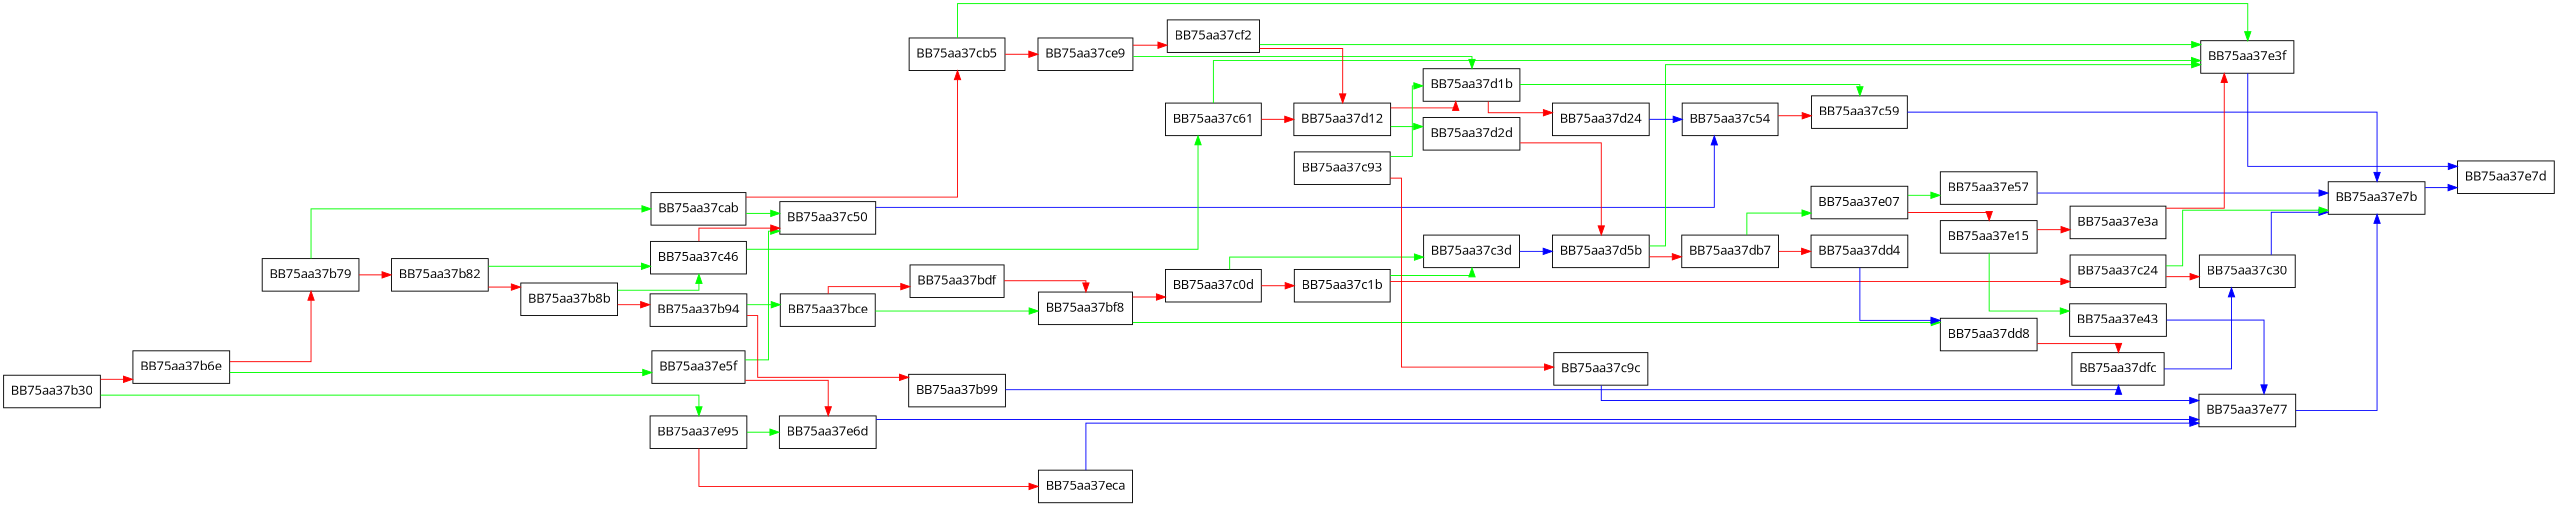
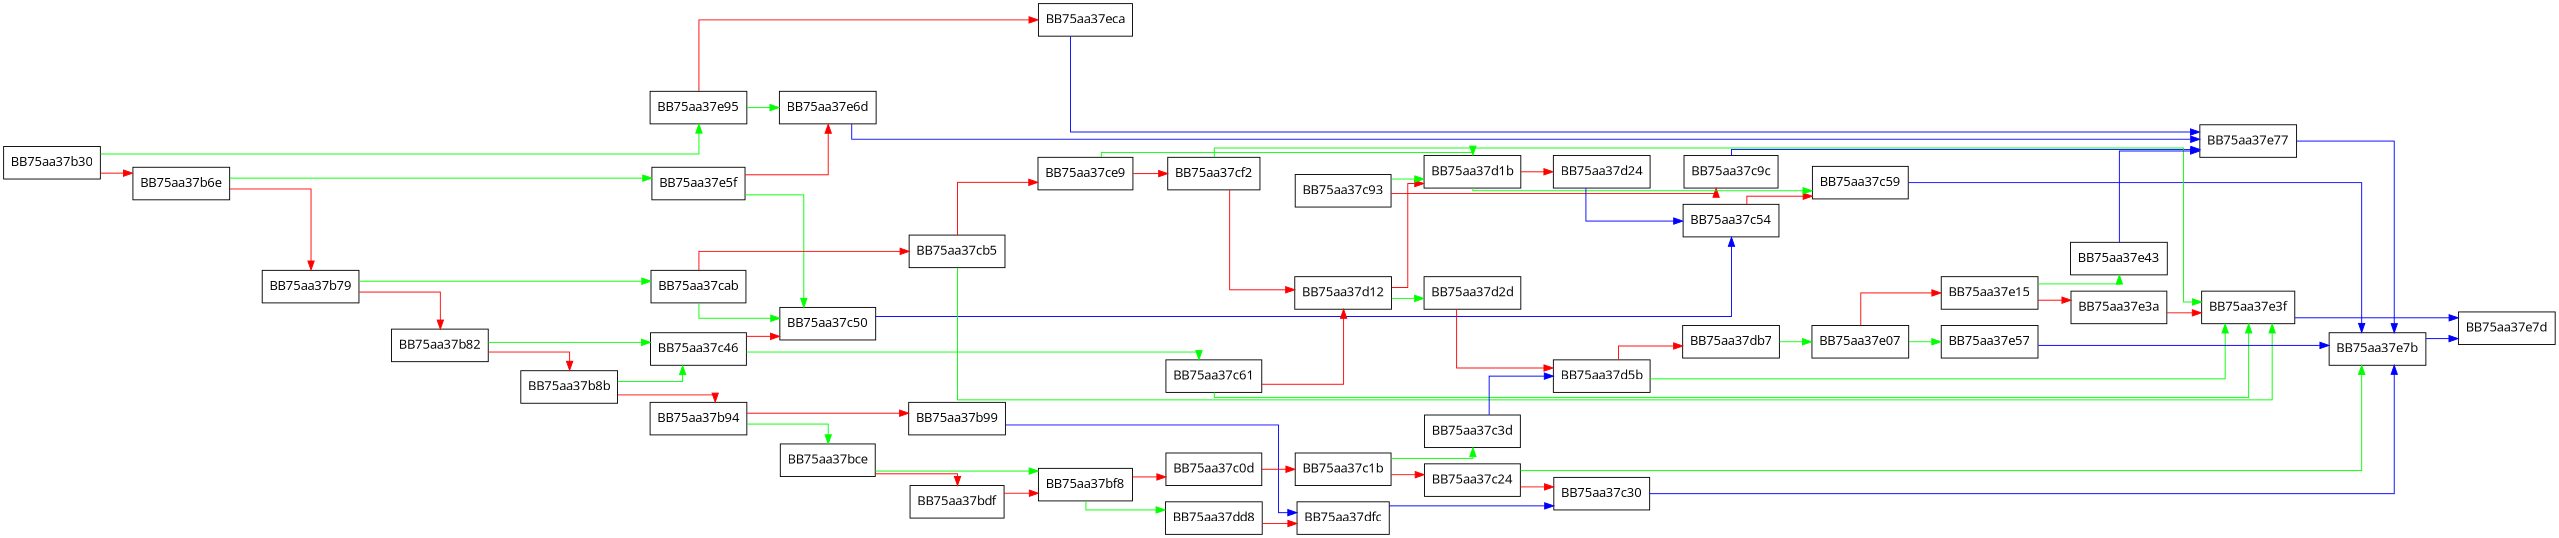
(1859, 251) -> none
(1316, 257) -> none
